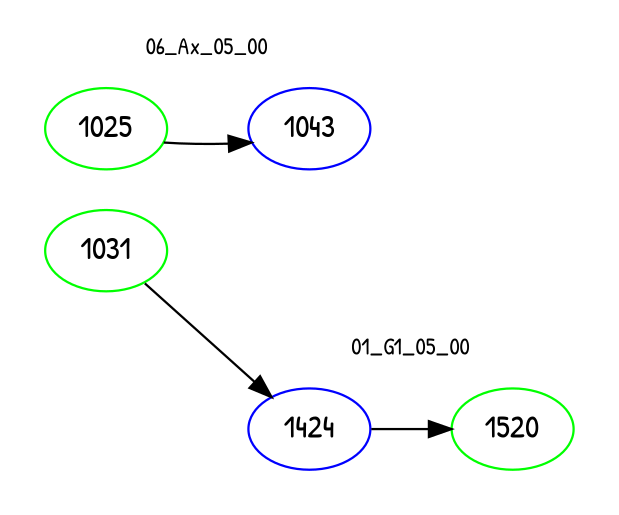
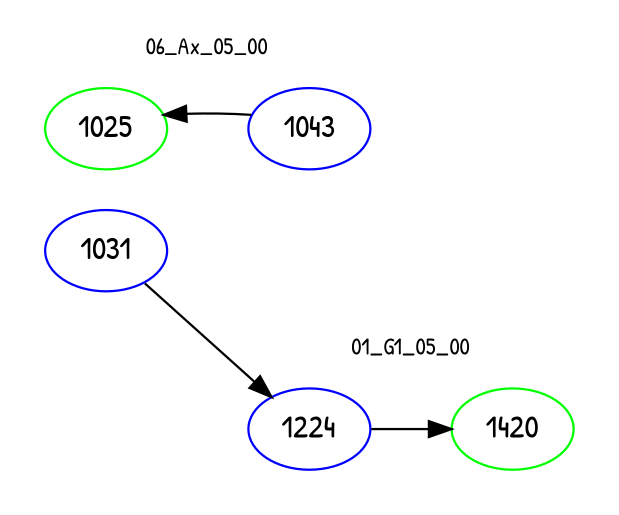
(196, 144) -> (219, 114)
(106, 251) -> (106, 251)
(309, 429) -> (309, 429)
(513, 429) -> (513, 429)
